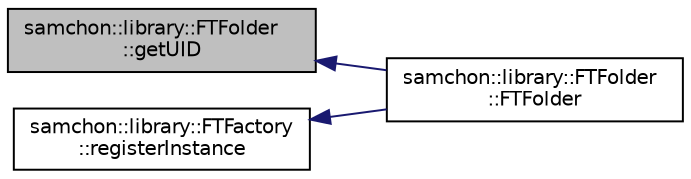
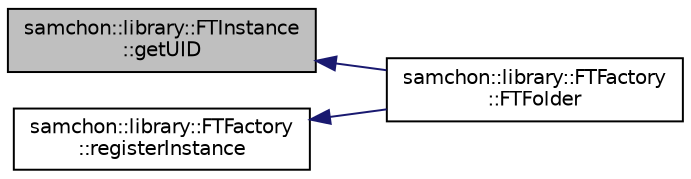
(162, 40) -> (162, 40)
(535, 90) -> (535, 90)
